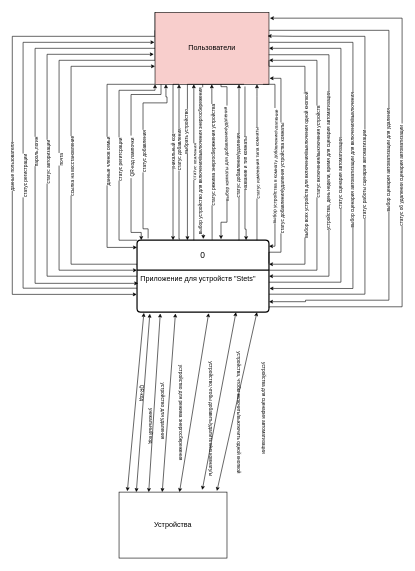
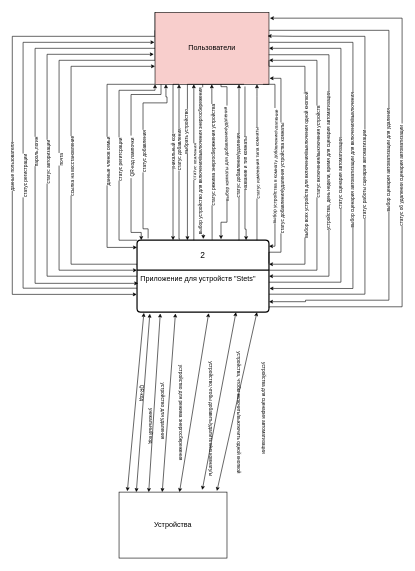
(203, 255) -> (203, 255)
